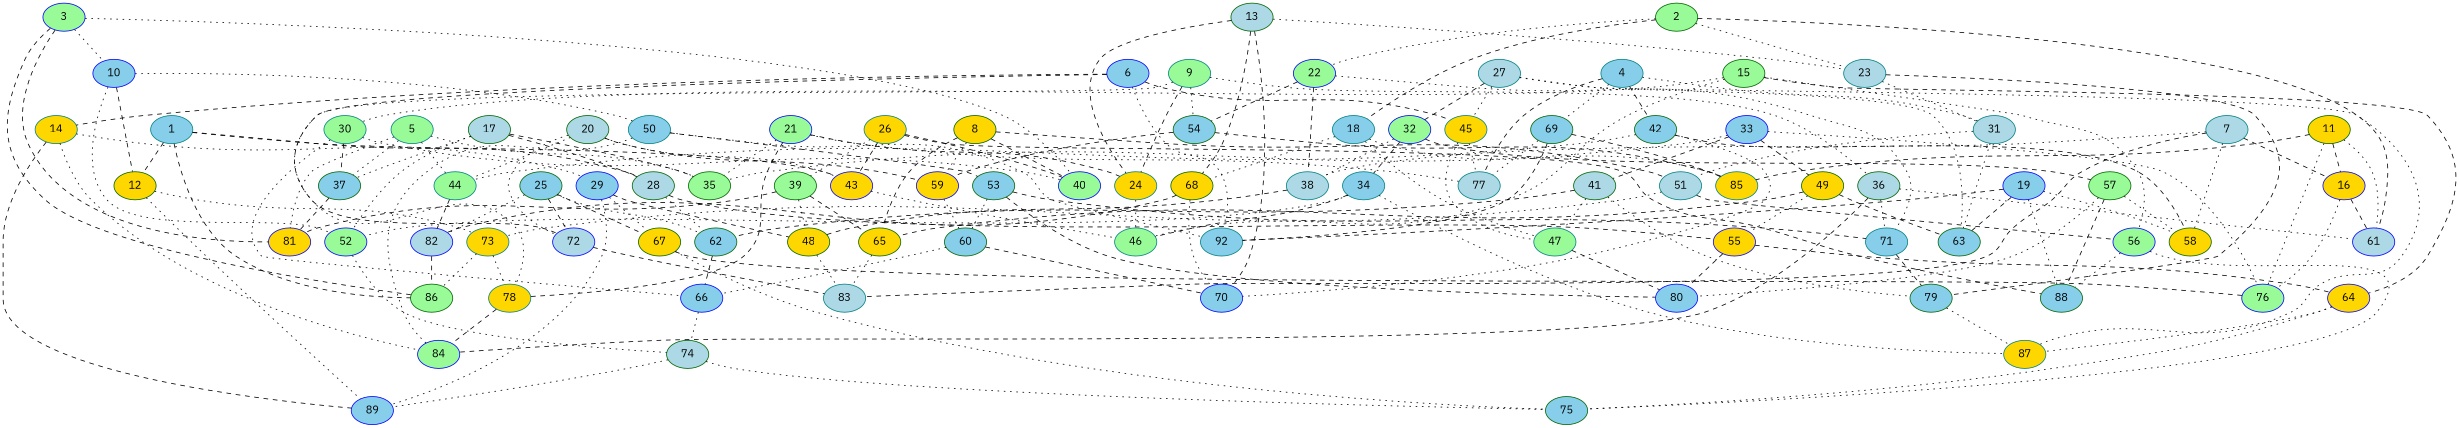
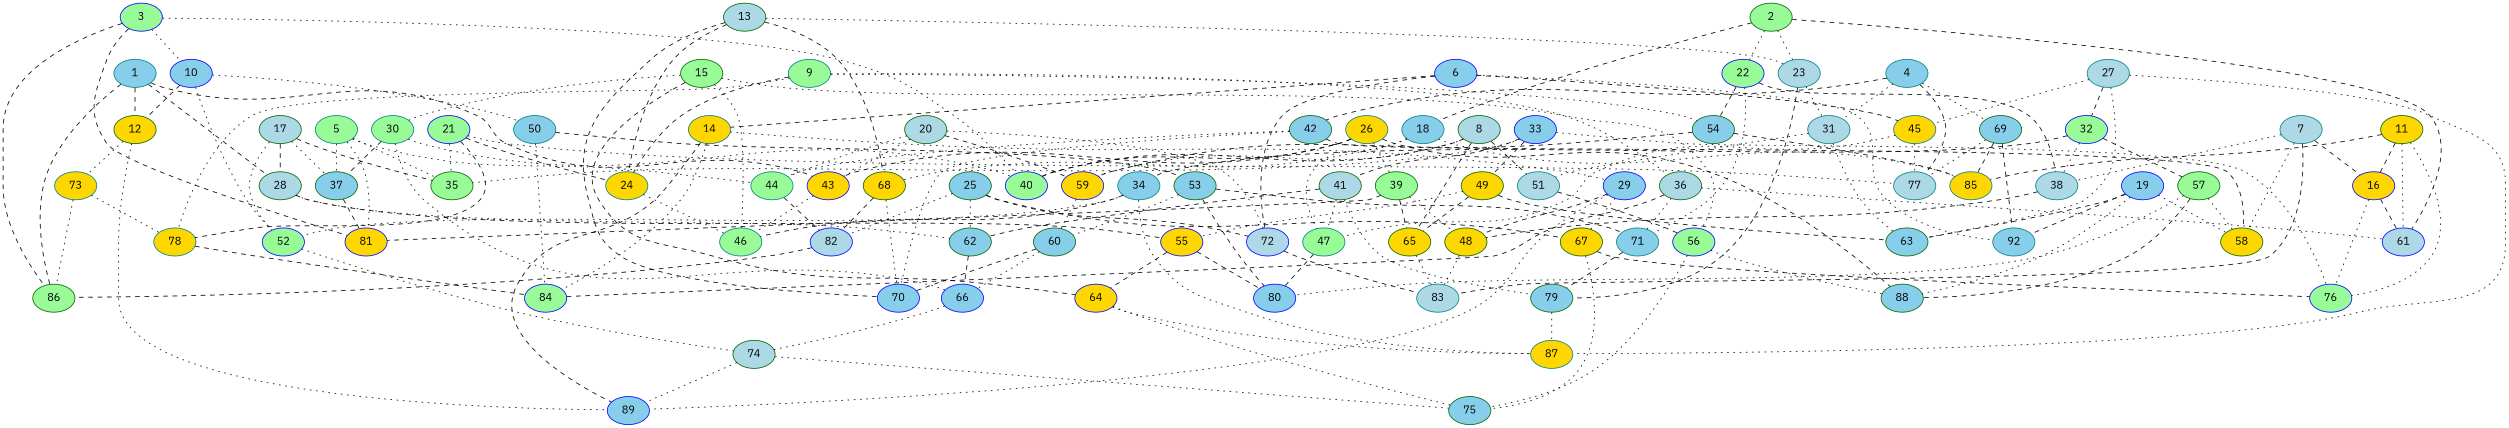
(975, 130) -> (1479, 130)
(1035, 182) -> none
(911, 208) -> none
